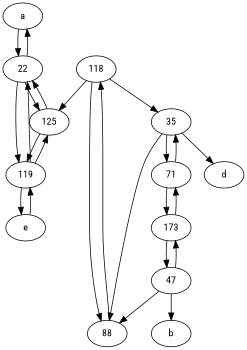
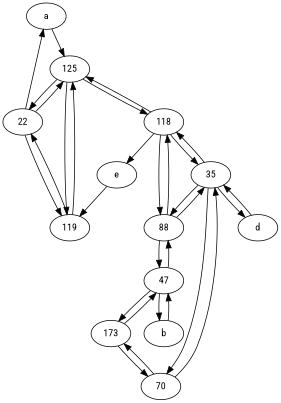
(18, 39) -> (57, 39)
none -> (112, 95)
none -> (193, 150)
(171, 175) -> (161, 386)
(21, 198) -> (143, 146)
none -> (240, 203)
none -> (188, 206)
none -> (159, 250)
none -> (169, 311)
